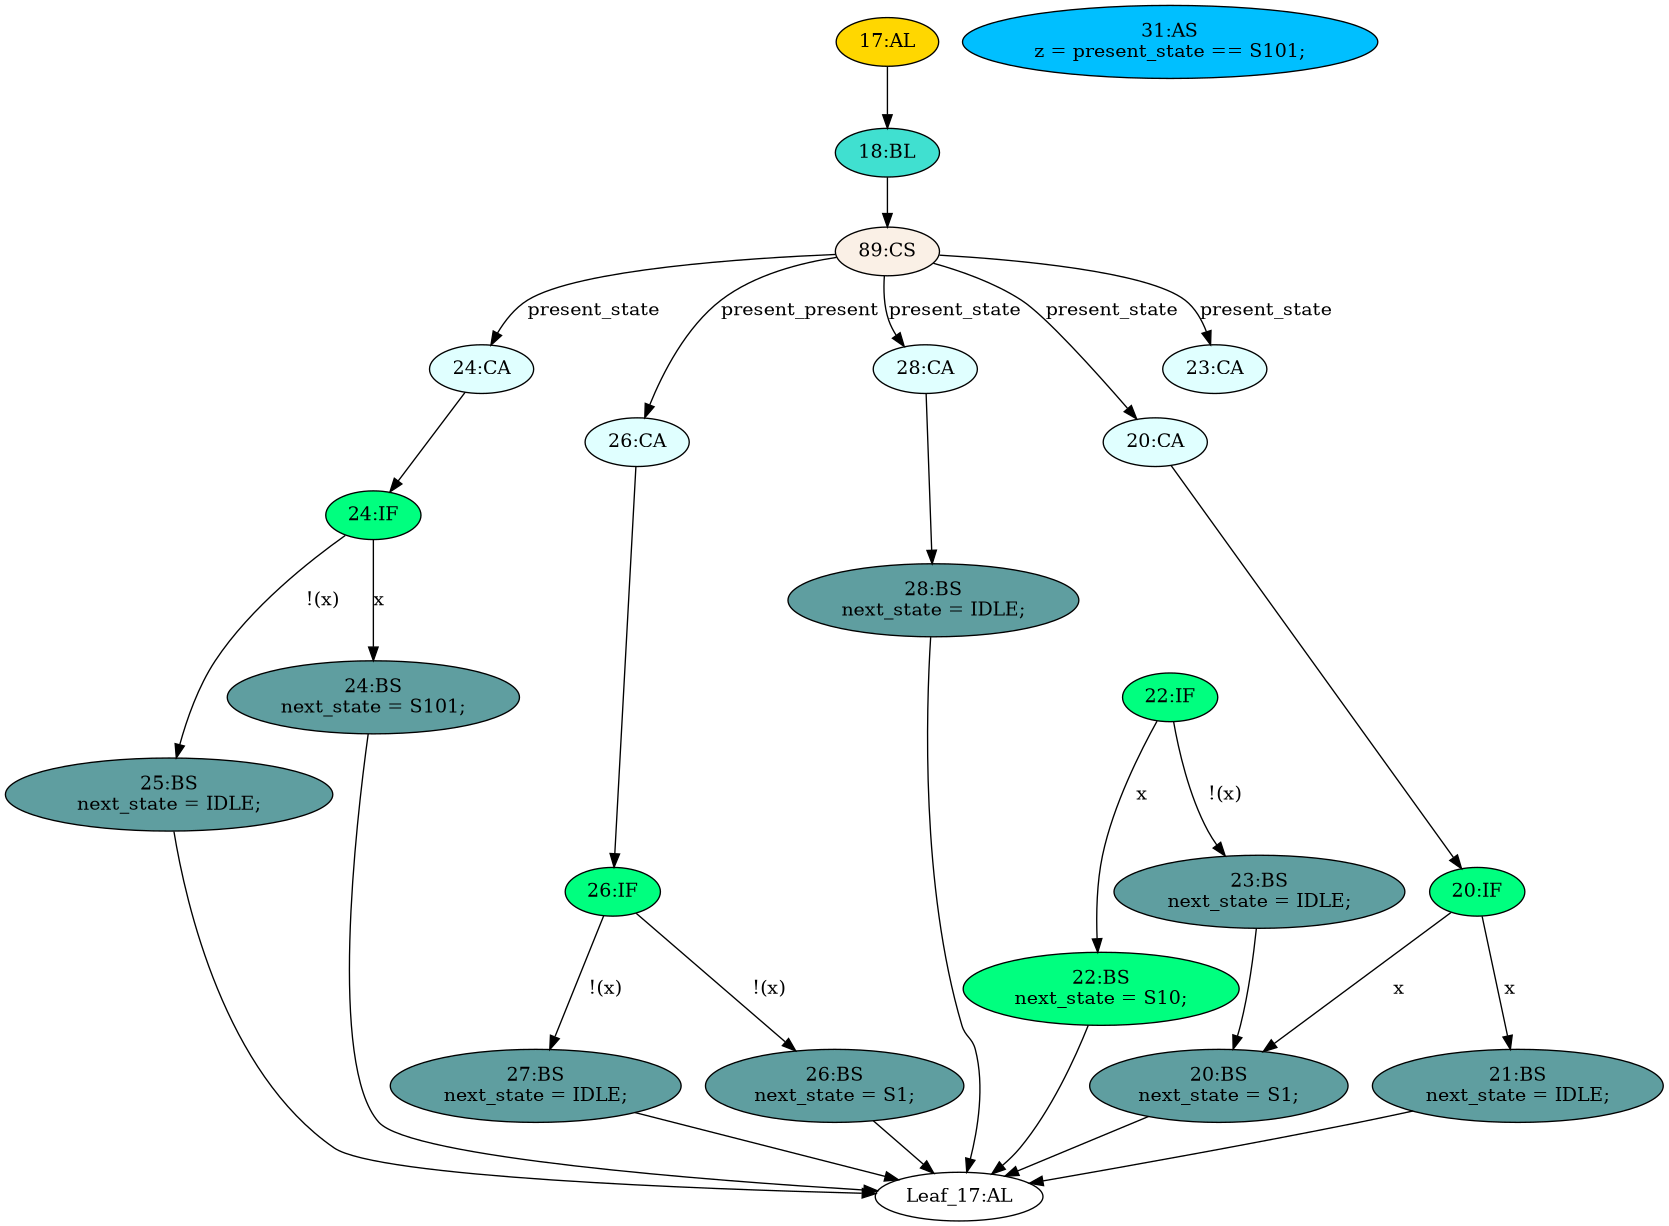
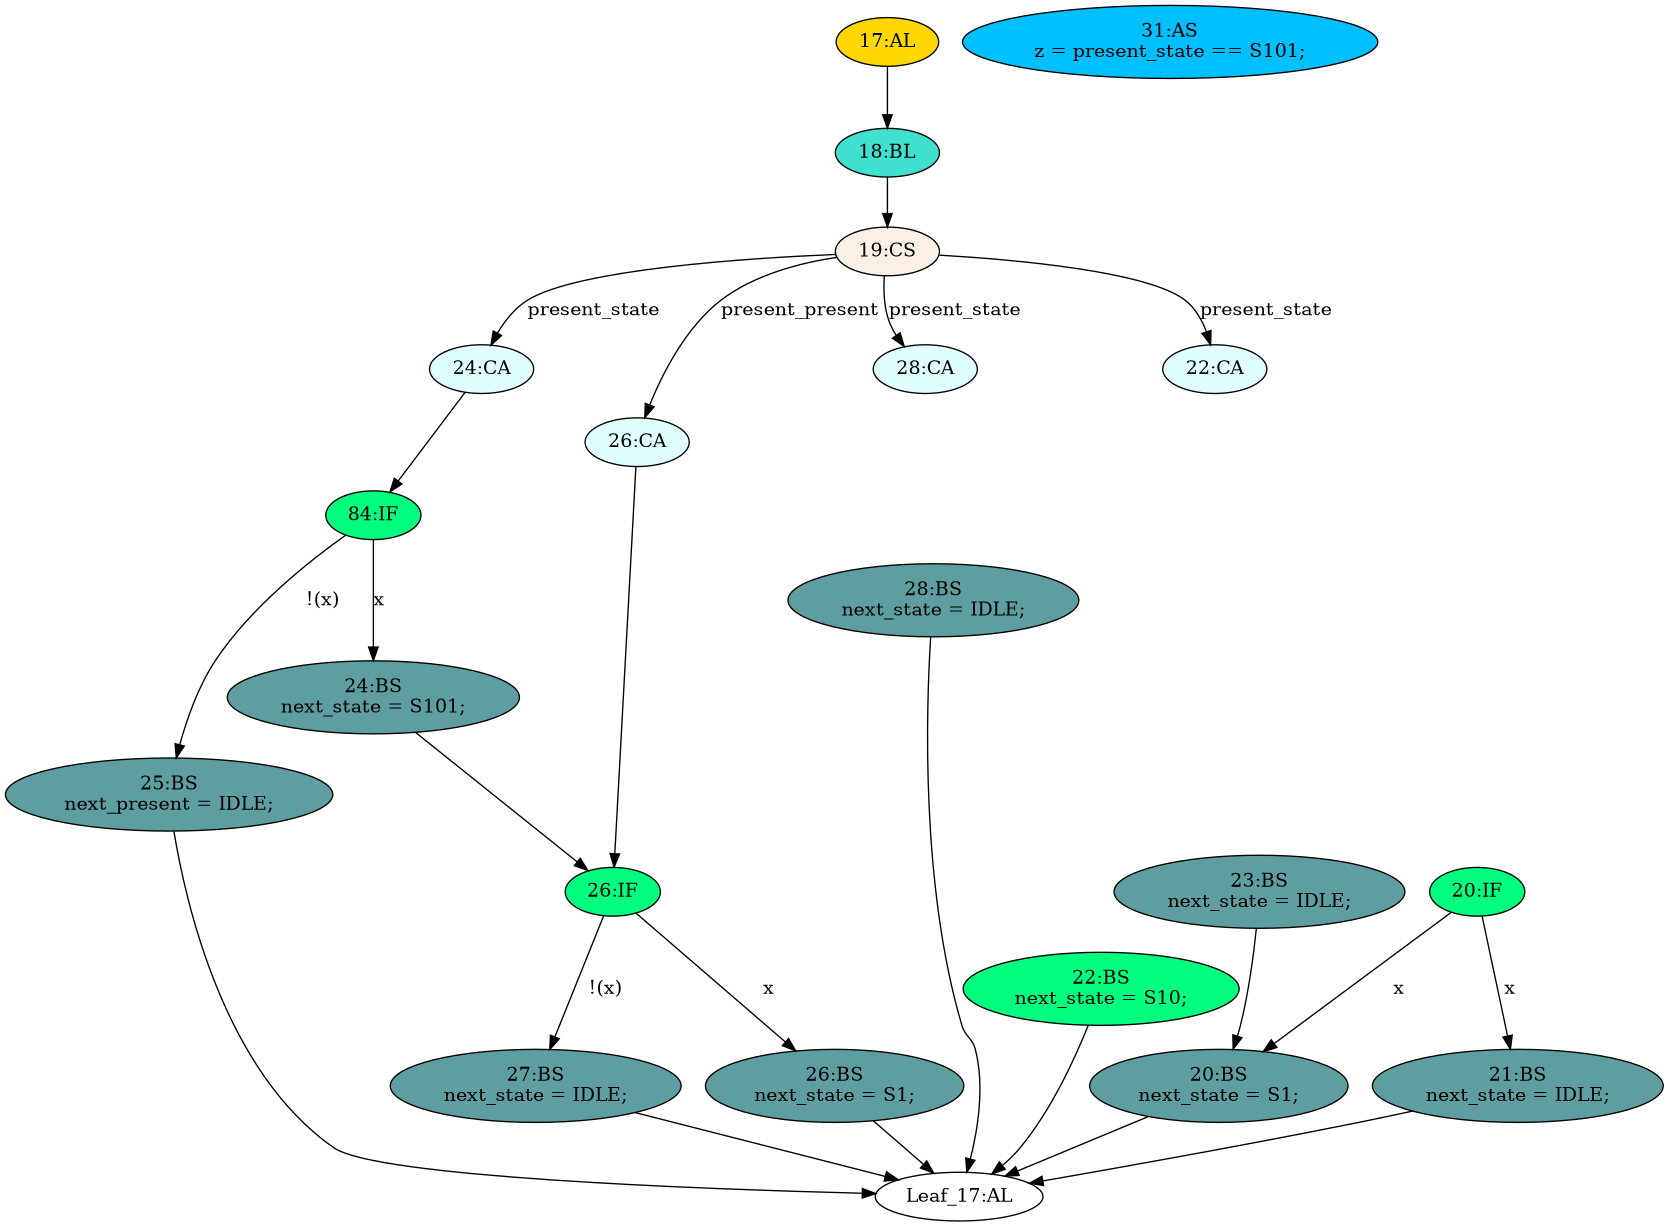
(887, 251) -> (887, 251)
(1215, 369) -> (1215, 369)
(1155, 442) -> none
(929, 472) -> none
(373, 515) -> (373, 515)
(1170, 697) -> none
(169, 795) -> (169, 795)
(769, 989) -> (769, 989)
(424, 1141) -> (496, 797)
